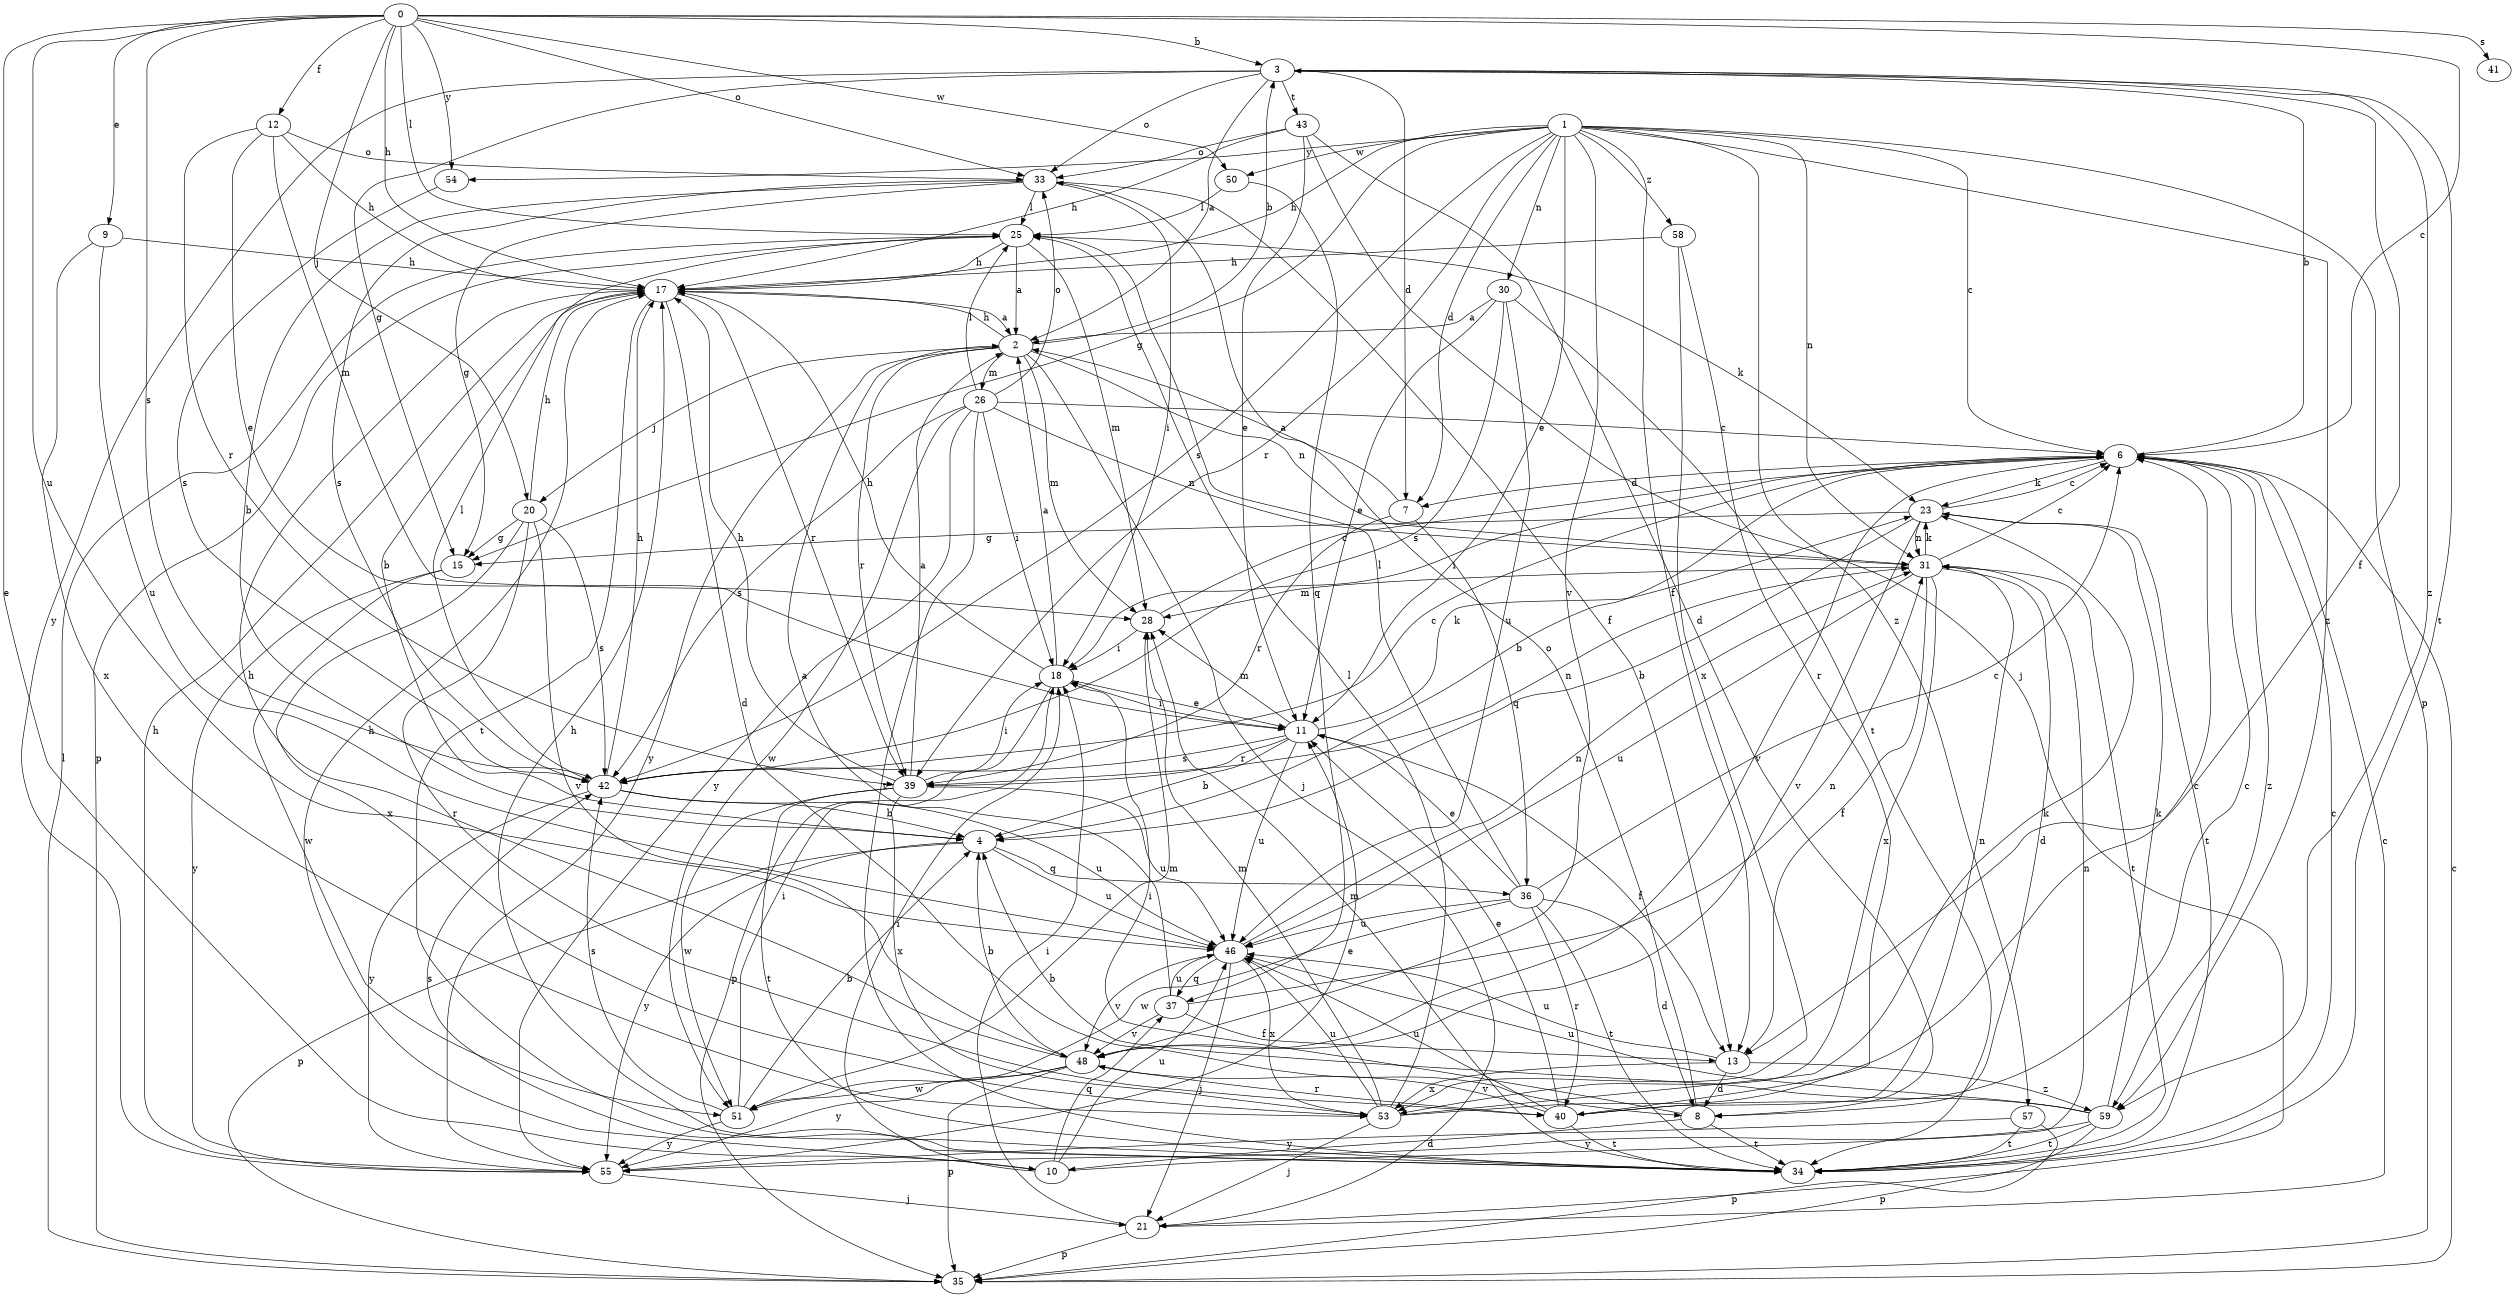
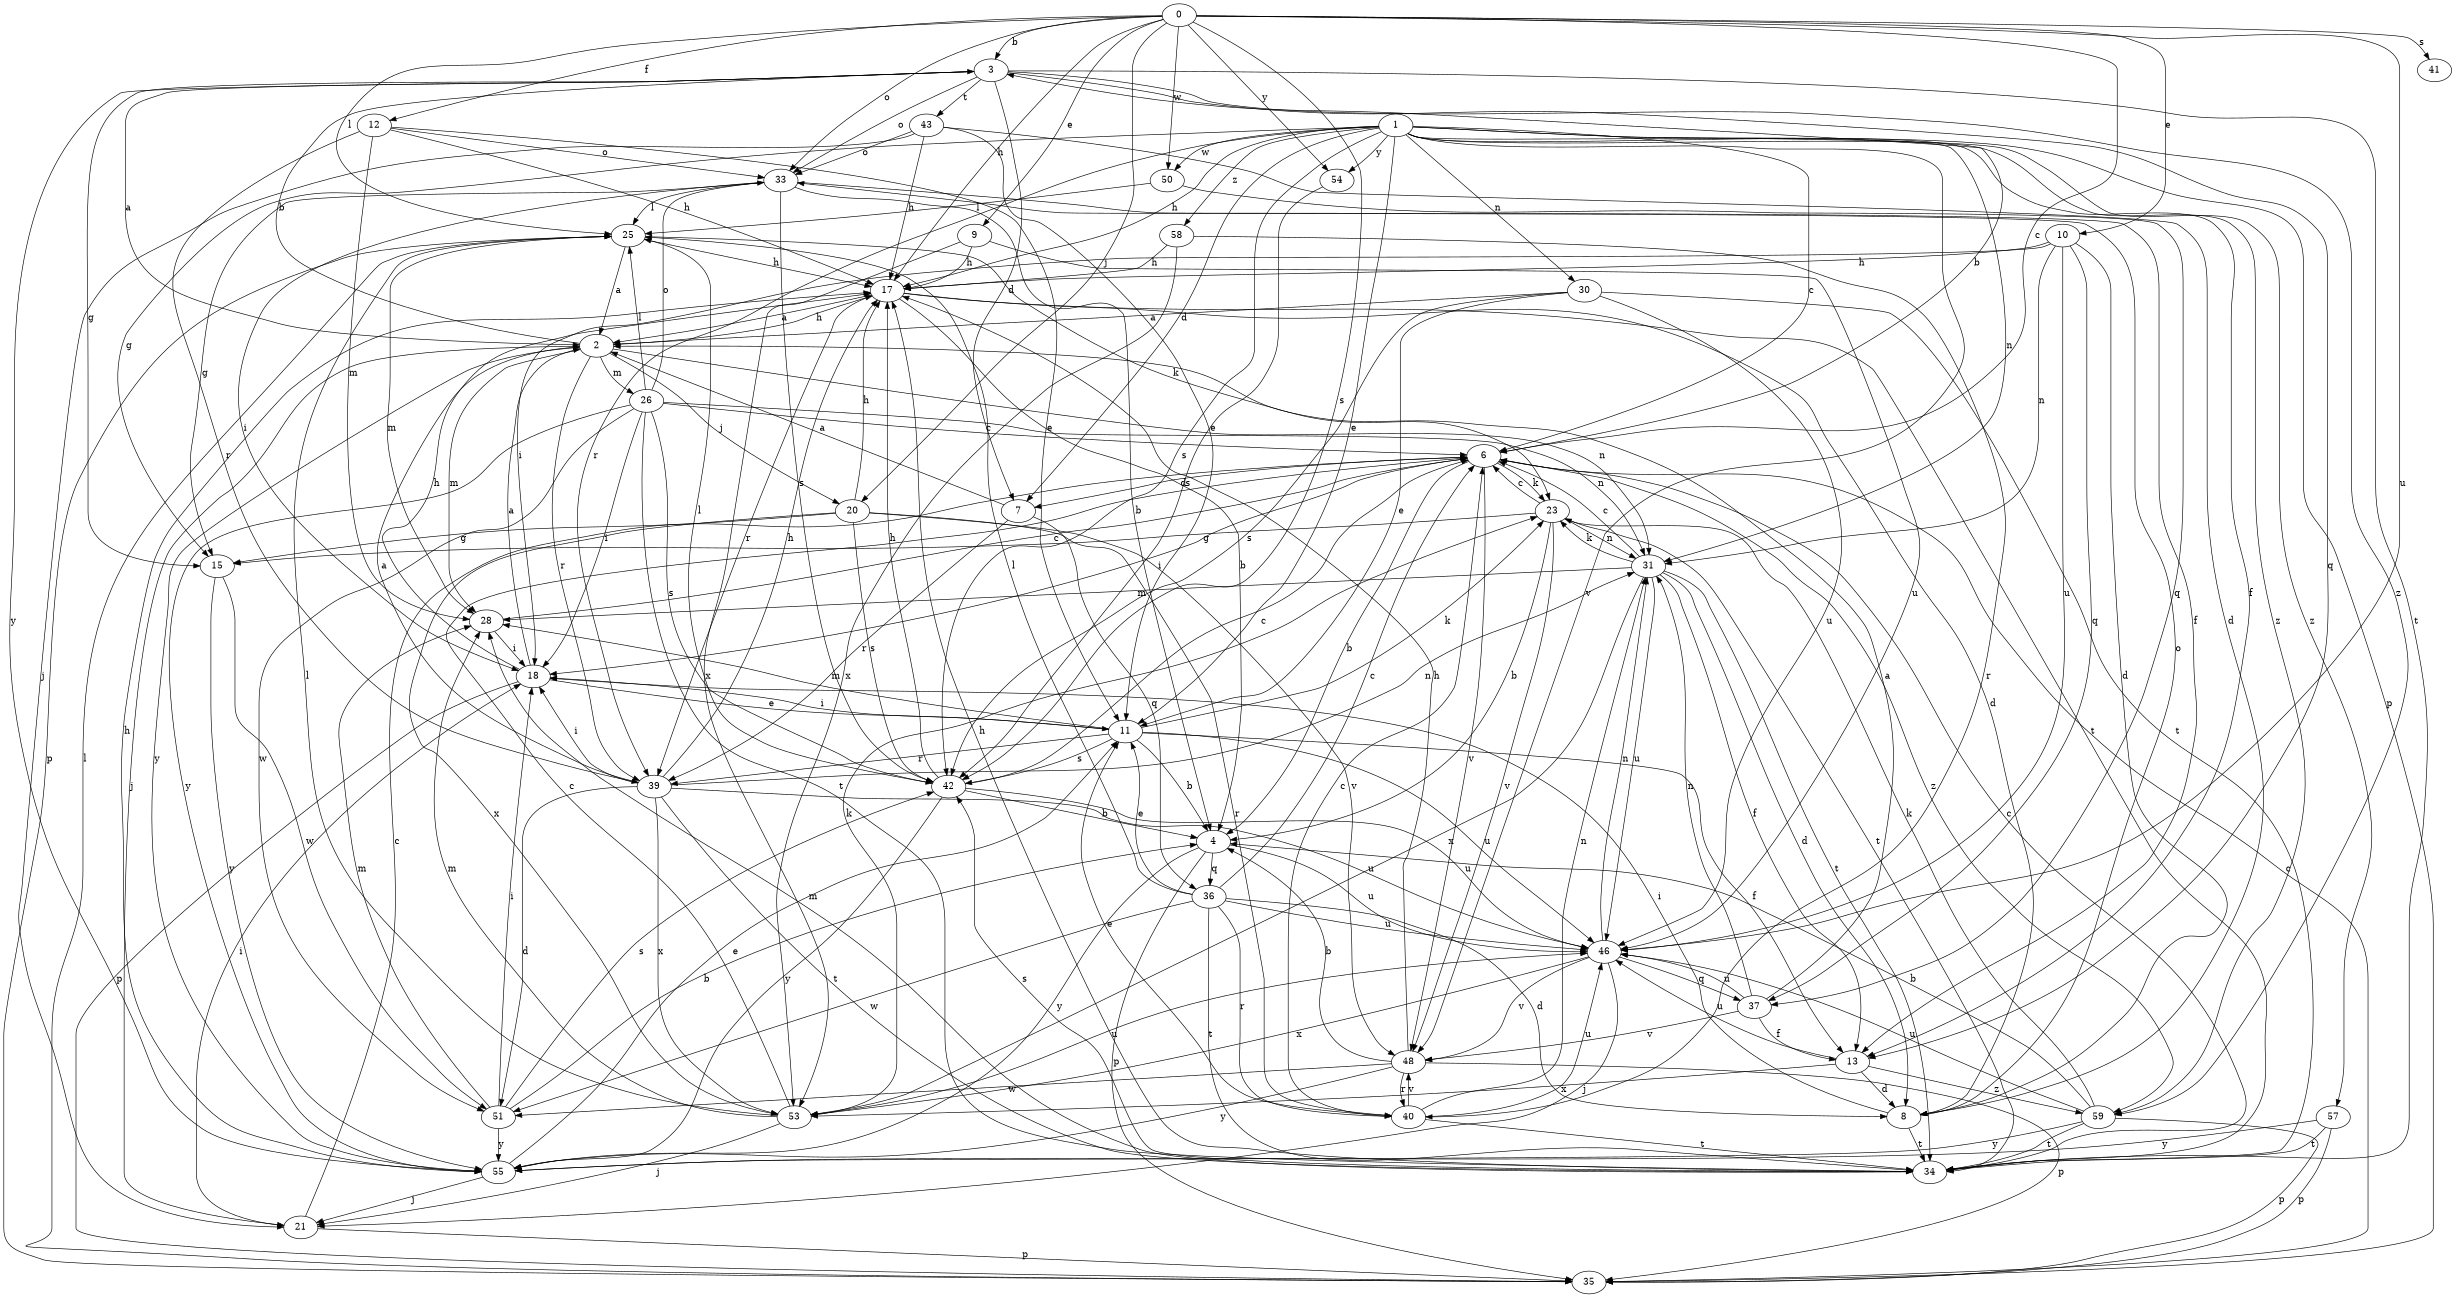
(2360, 566) -> (2331, 566)
(688, 952) -> (526, 952)
(1378, 1144) -> (2132, 779)
